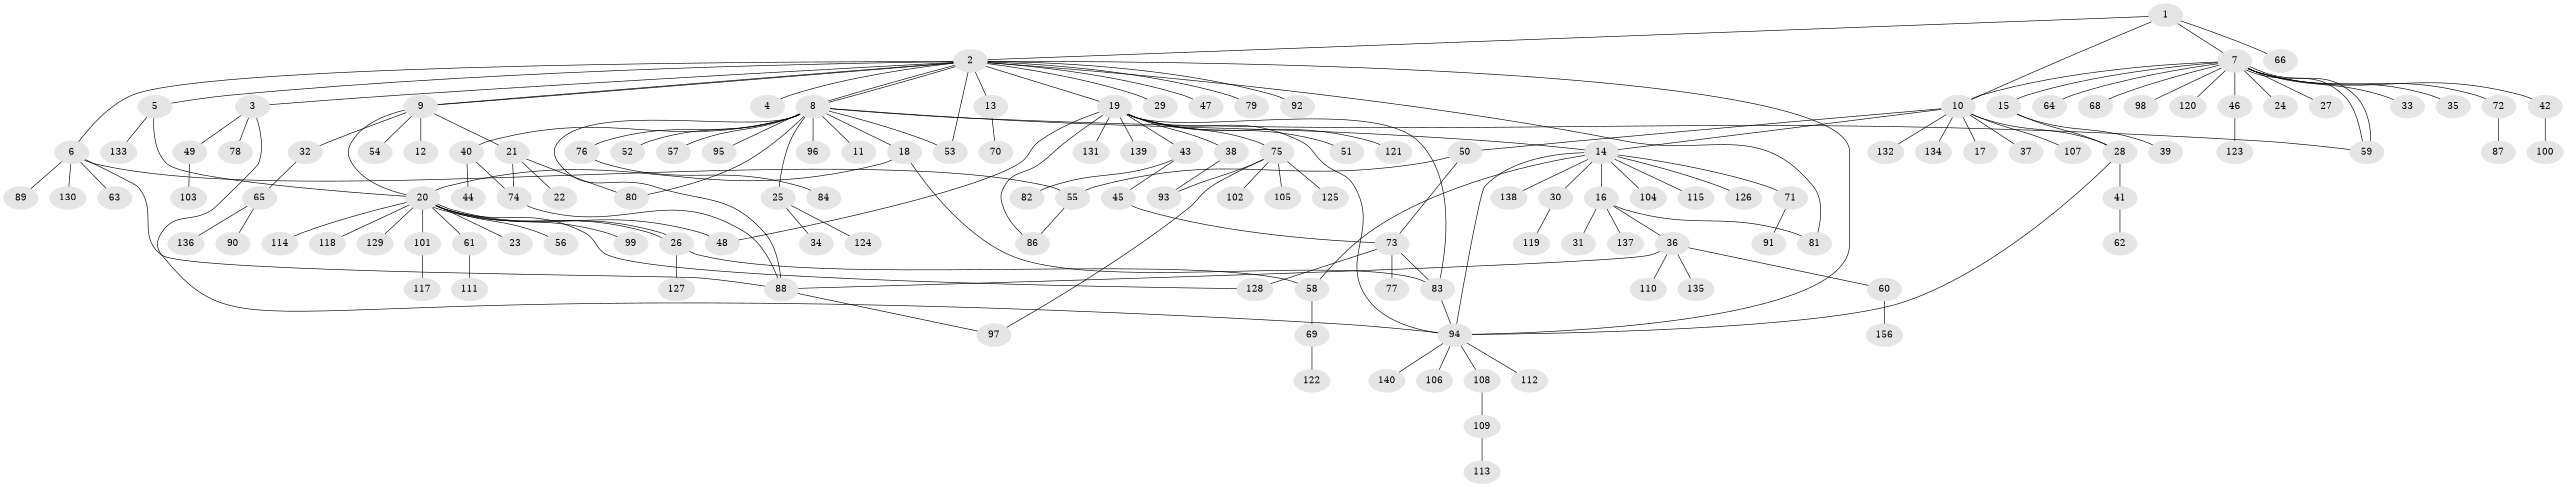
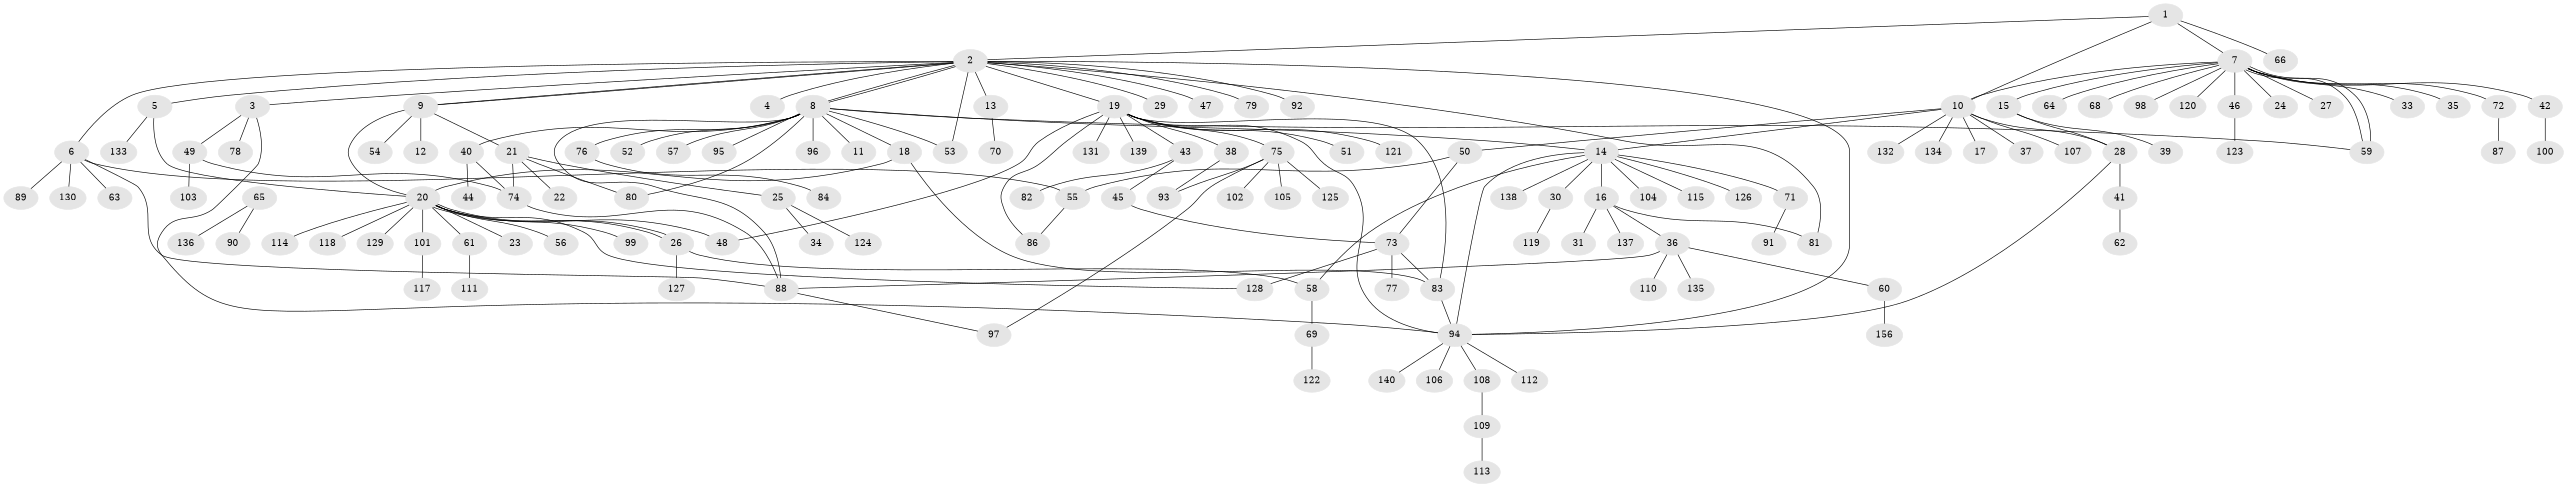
(787, 150) -> (644, 178)
(305, 152) -> none
none -> (352, 175)
